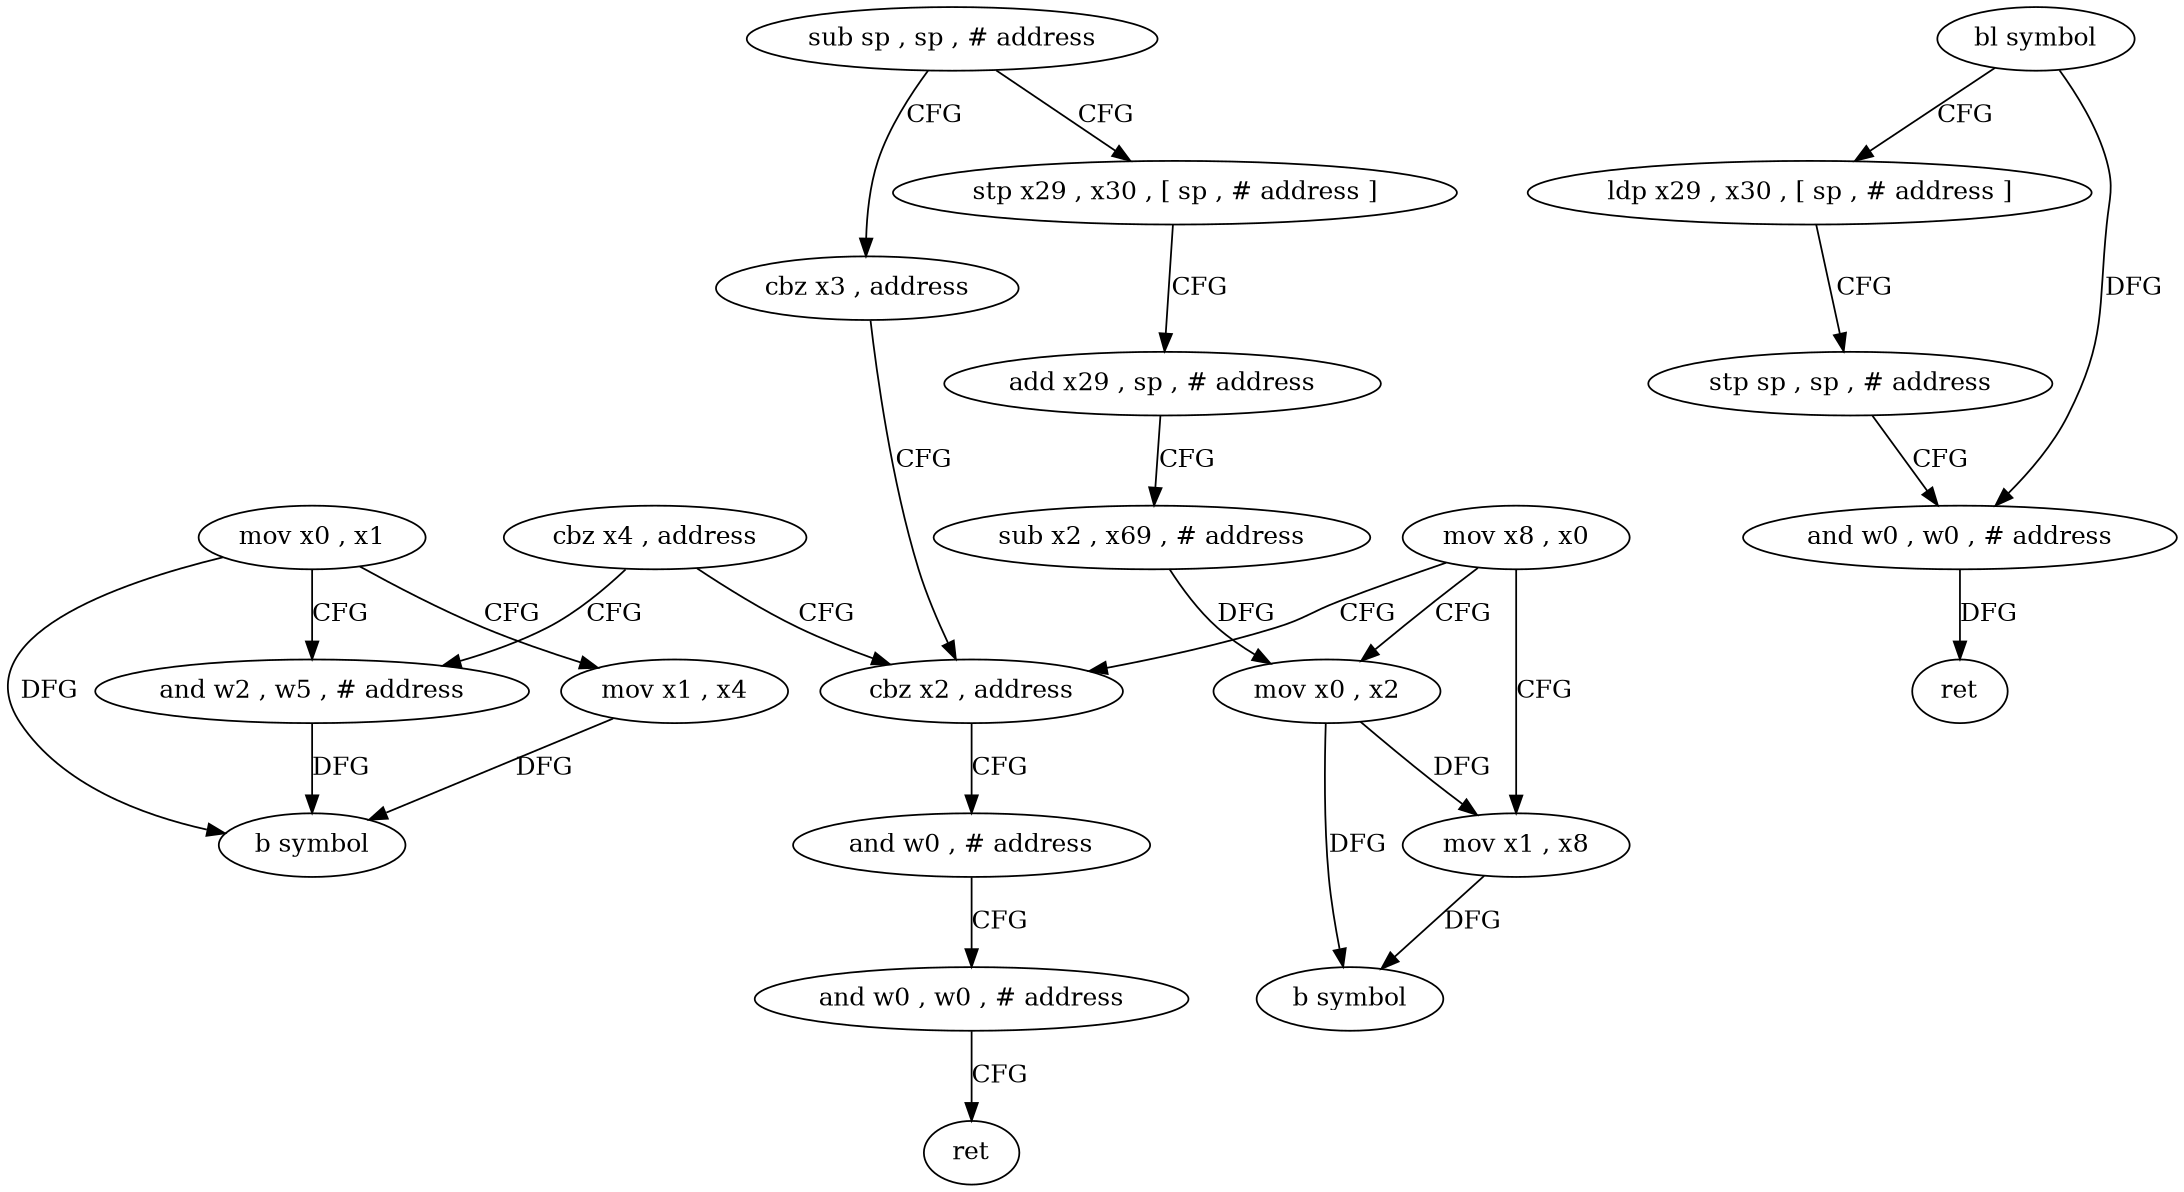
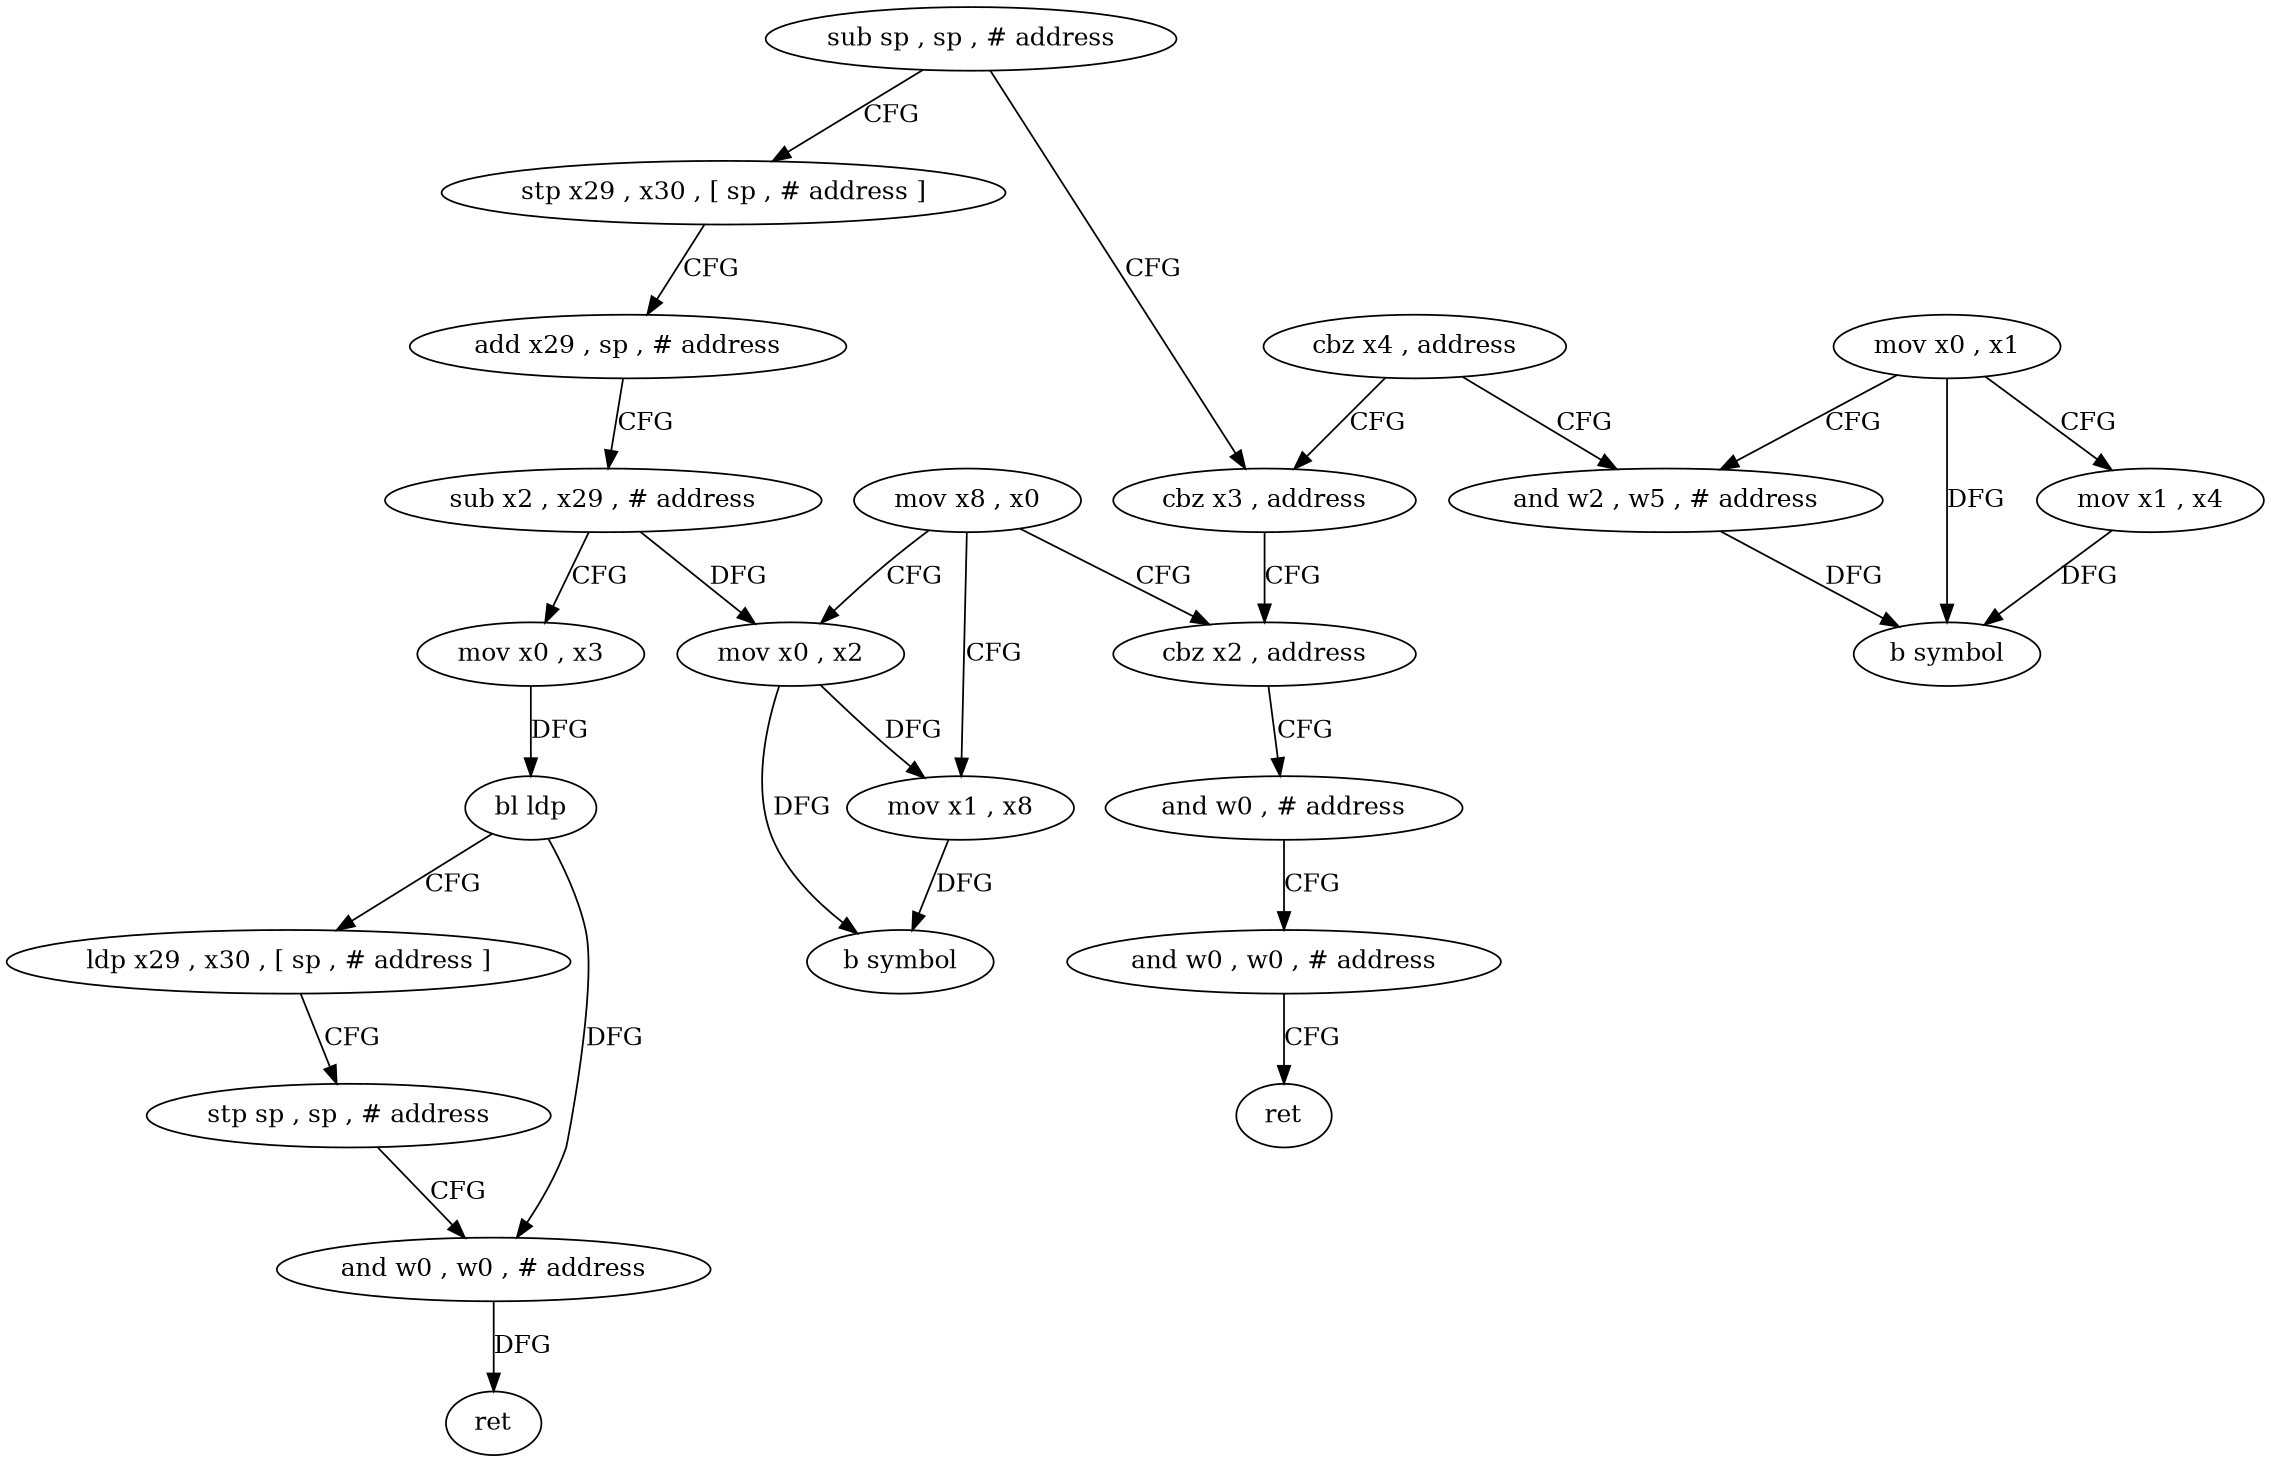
(2036, 39) -> (531, 808)
(1152, 537) -> (603, 500)
(782, 619) -> (1346, 417)
none -> (531, 654)
